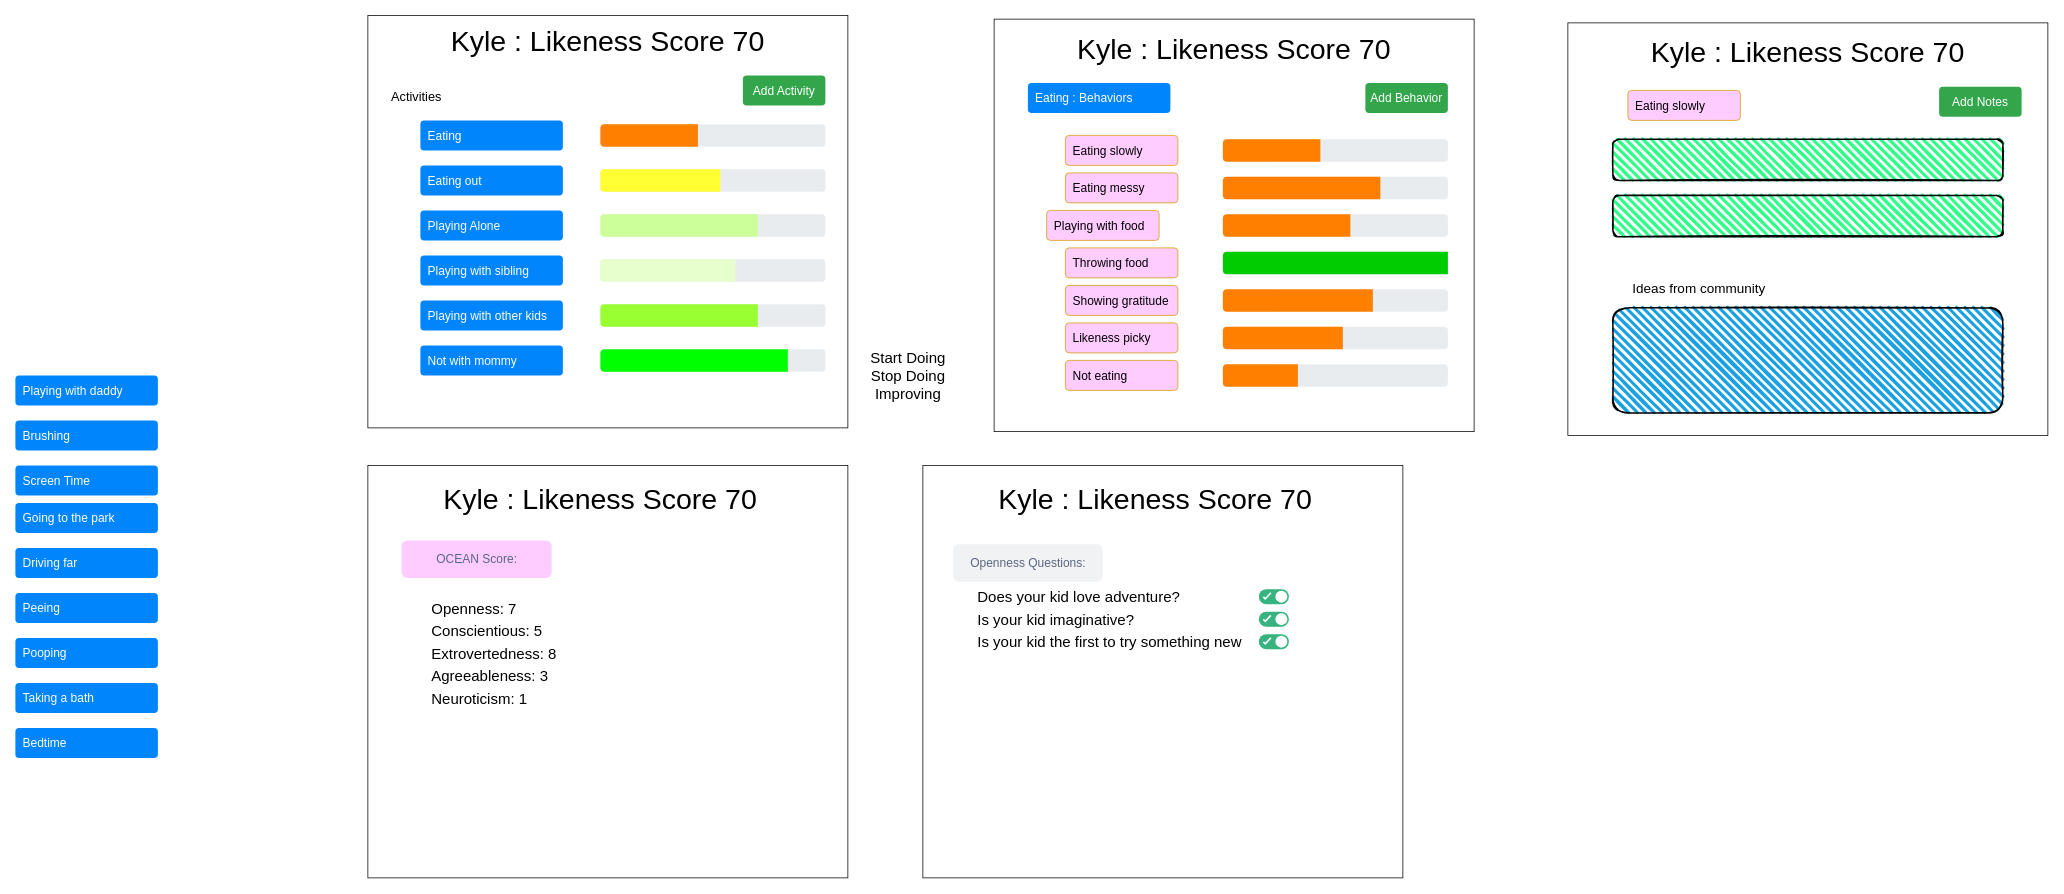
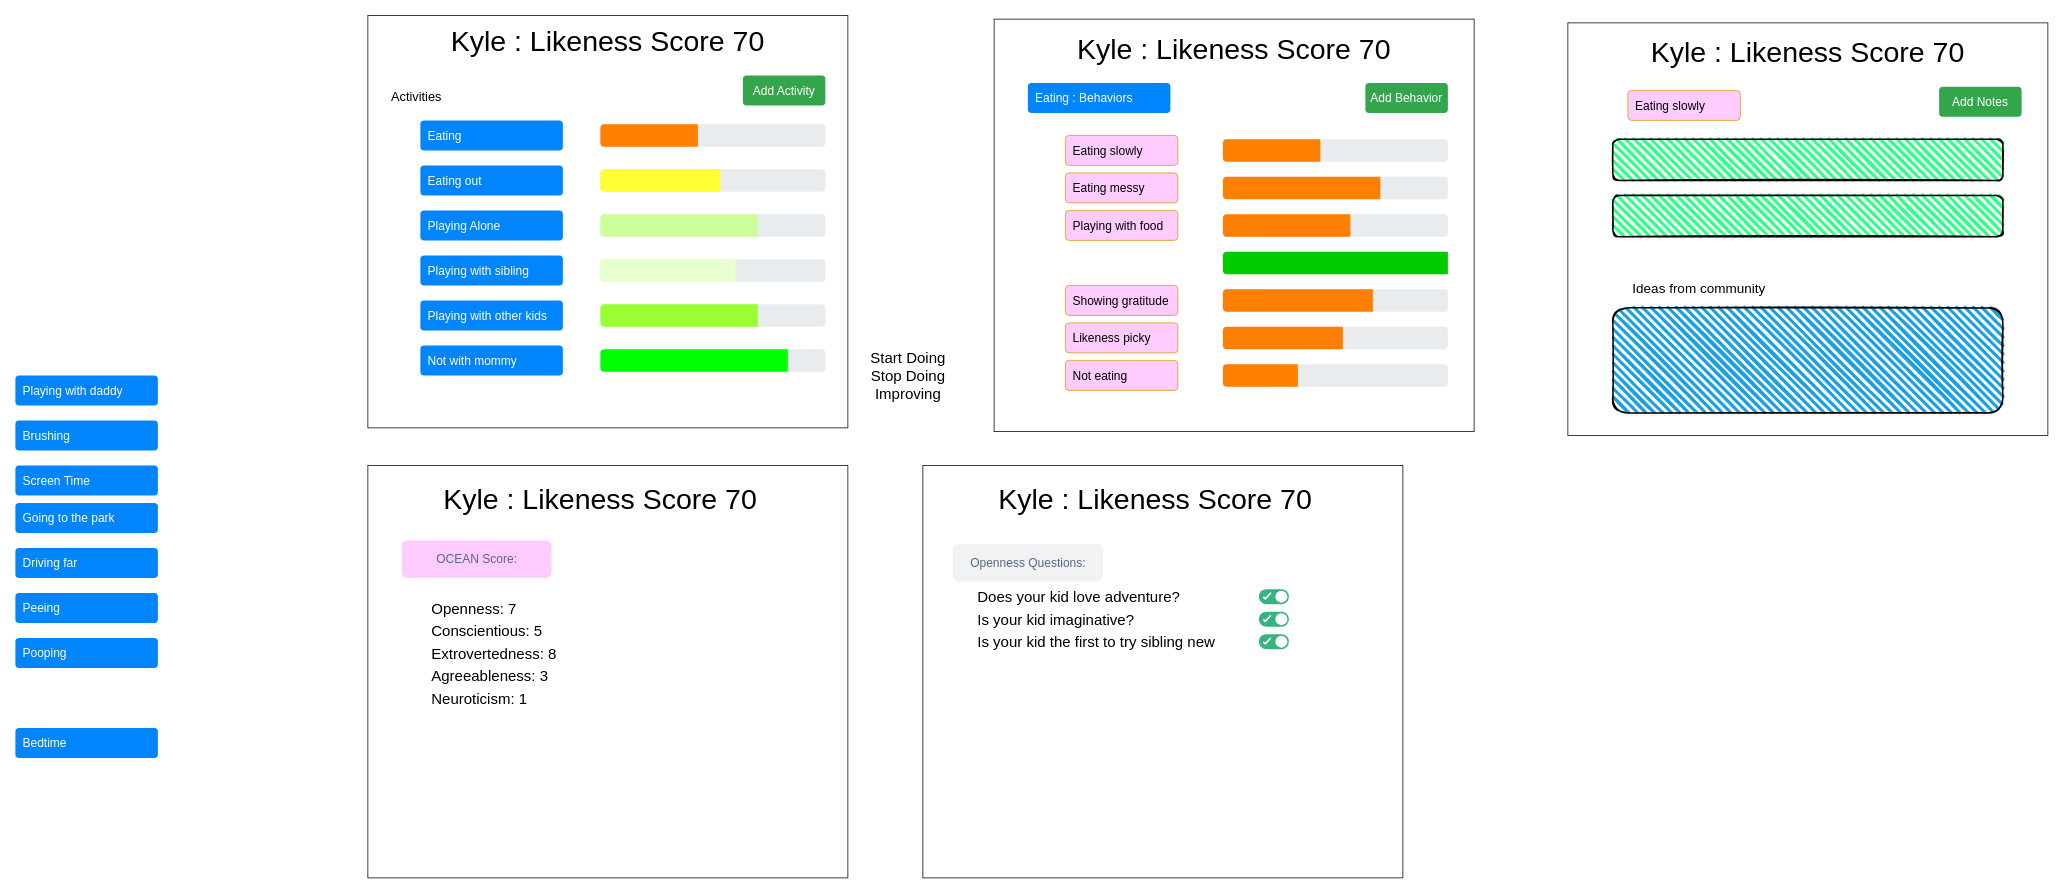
(1103, 225) -> (1122, 225)
(1122, 263) -> none
(1113, 642) -> (1113, 642)
(87, 698) -> none
